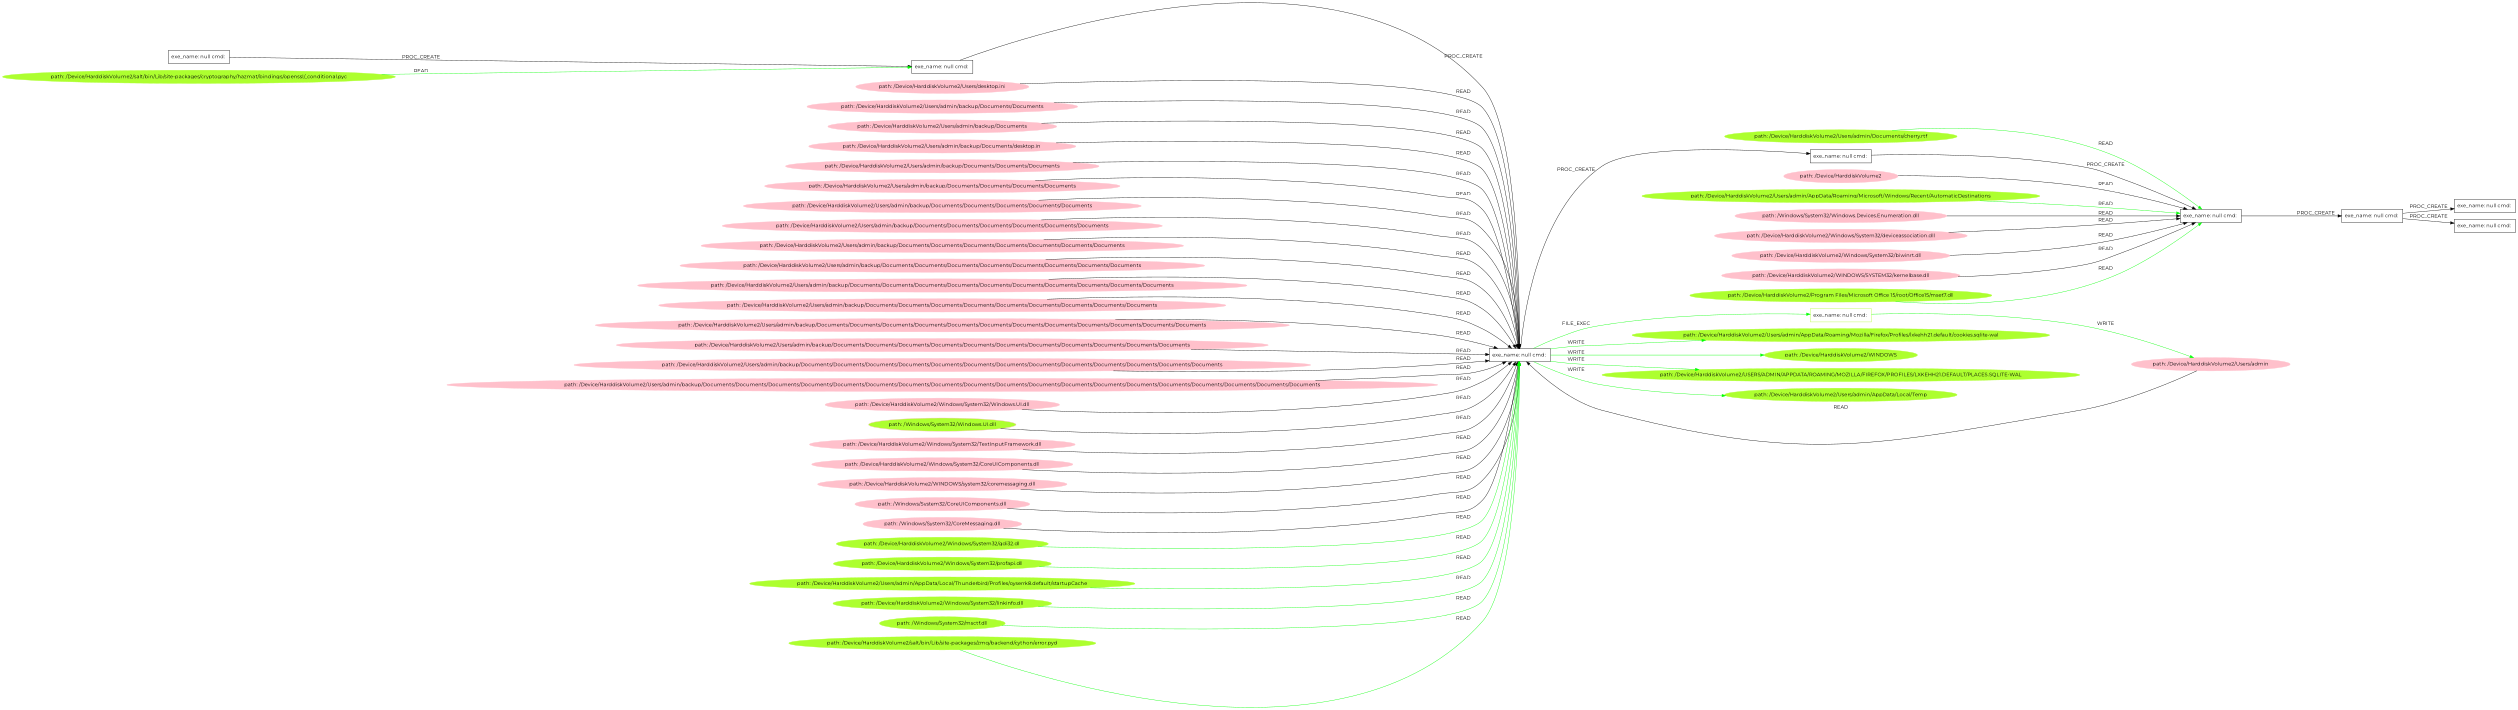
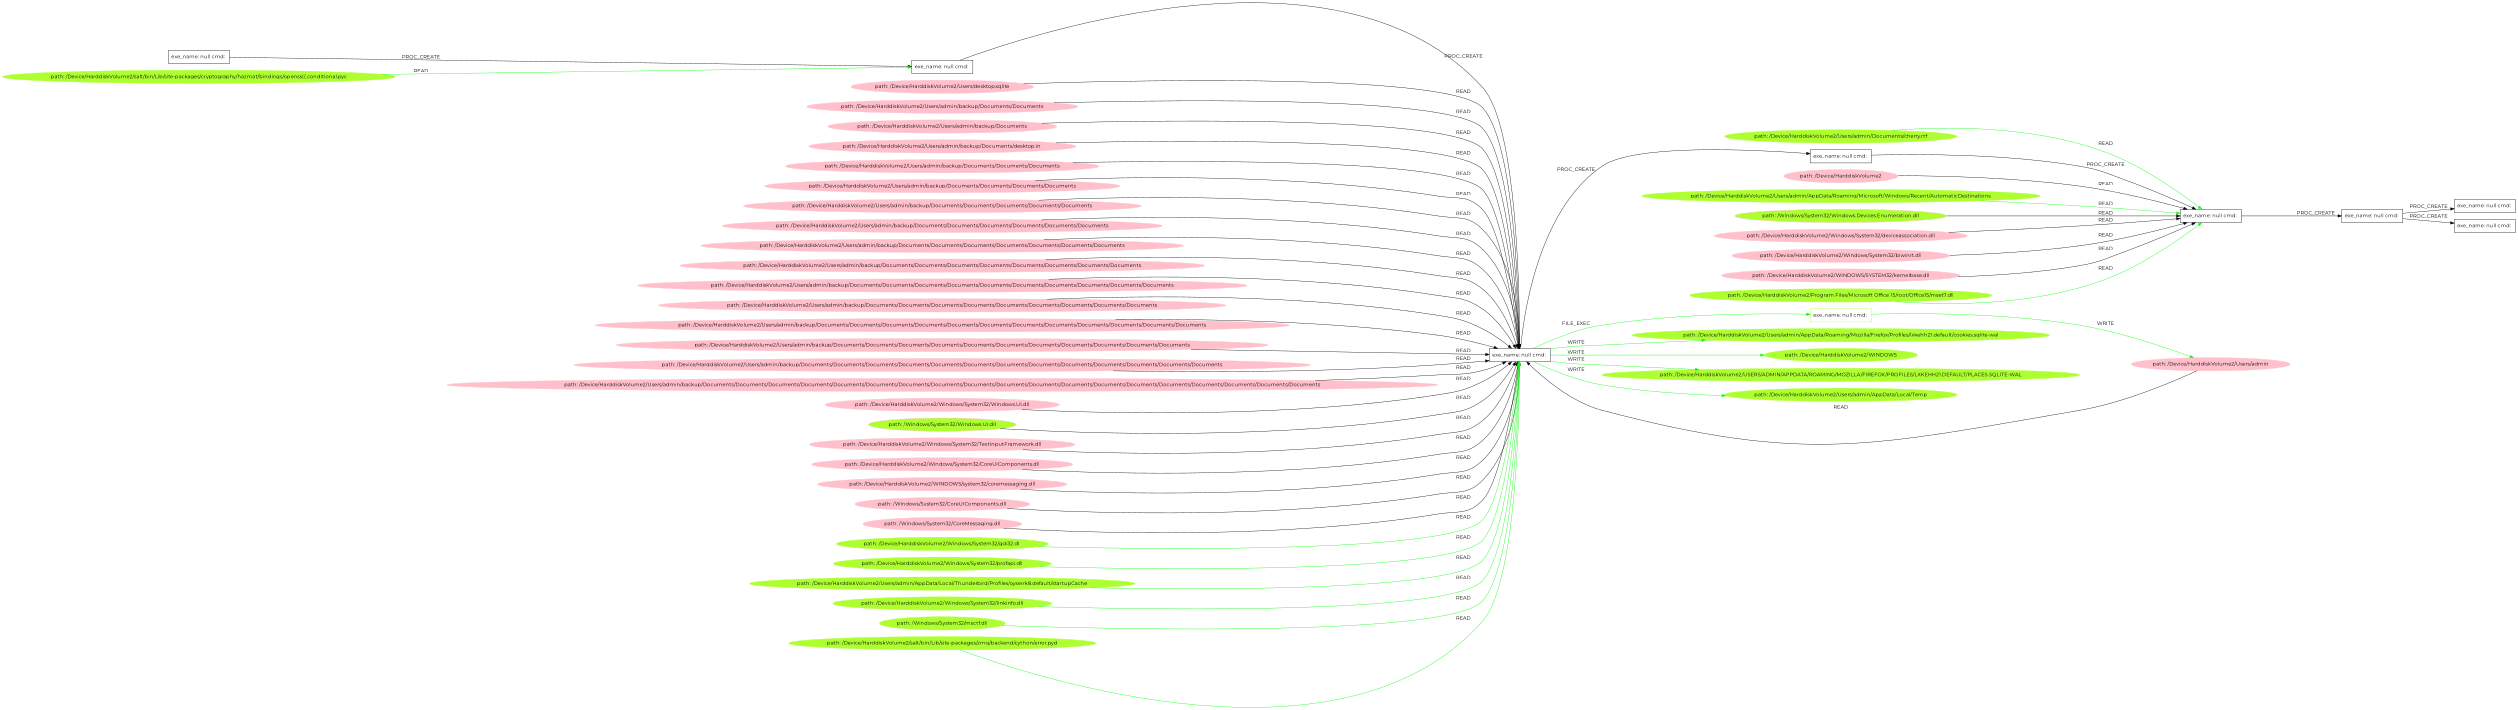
(942, 87) -> (942, 87)
(1841, 216) -> (1841, 216)
